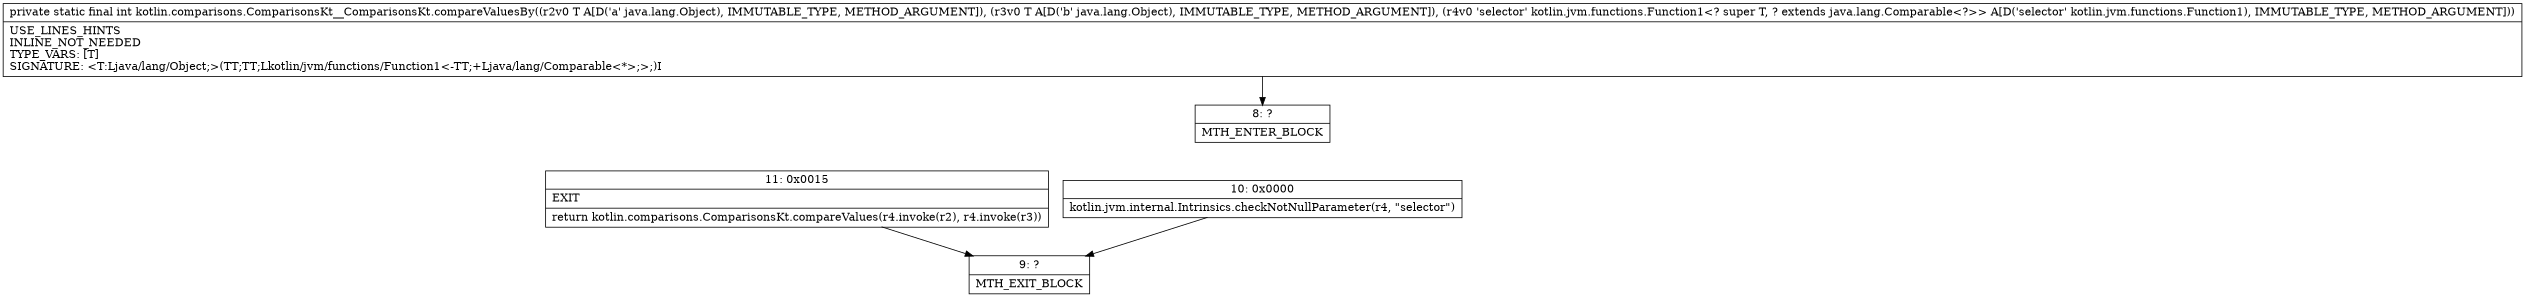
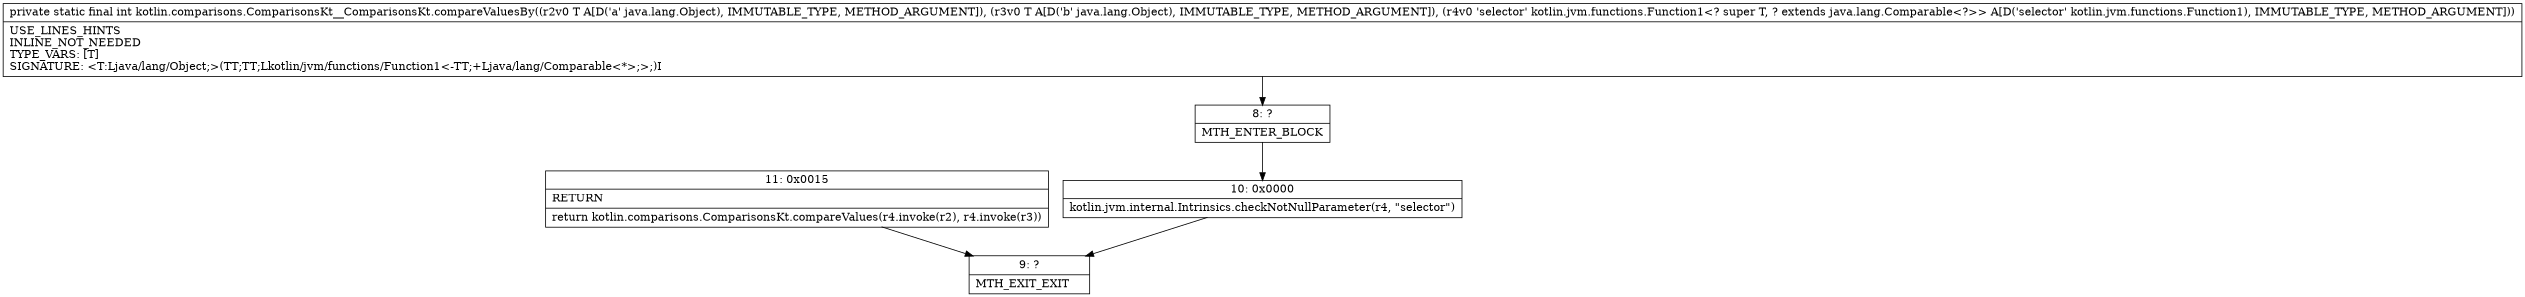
none -> (1263, 157)
(566, 198) -> (578, 198)
(1029, 284) -> (1022, 284)
